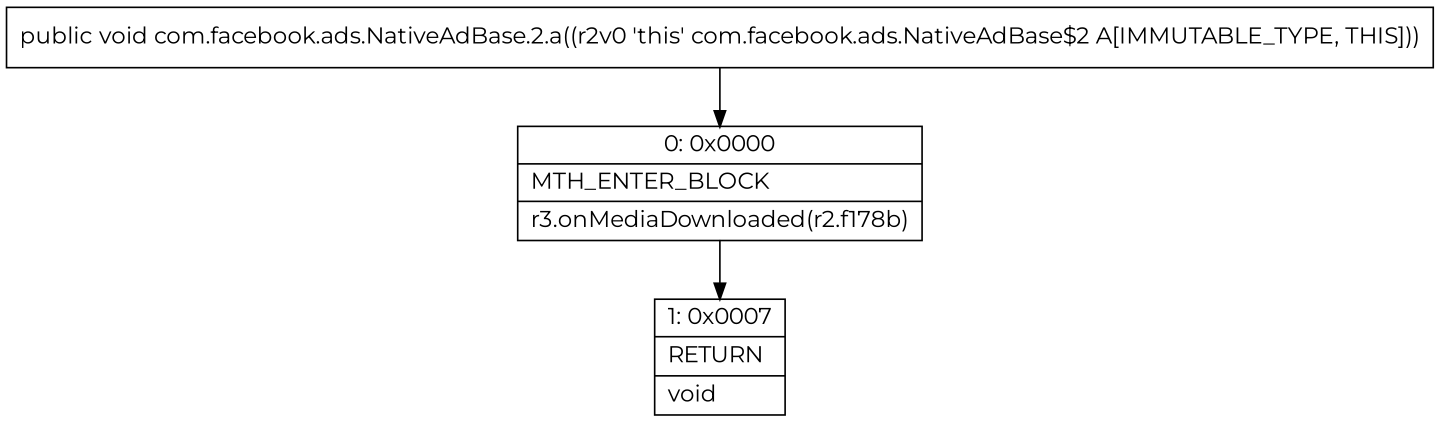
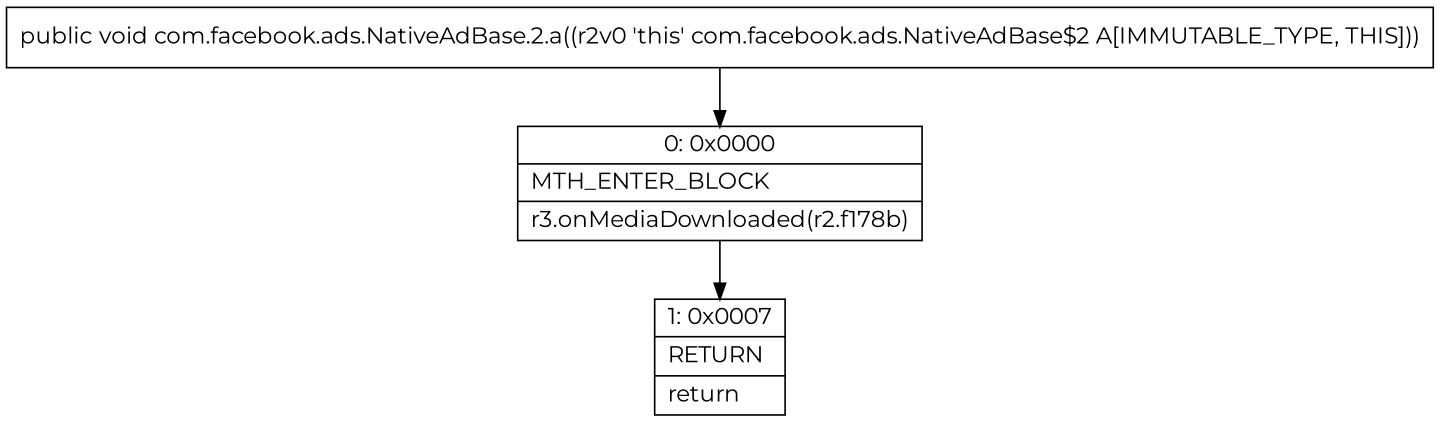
(693, 395) -> (704, 395)
